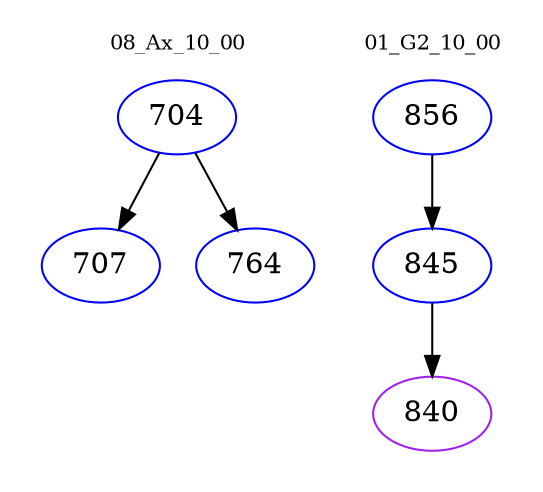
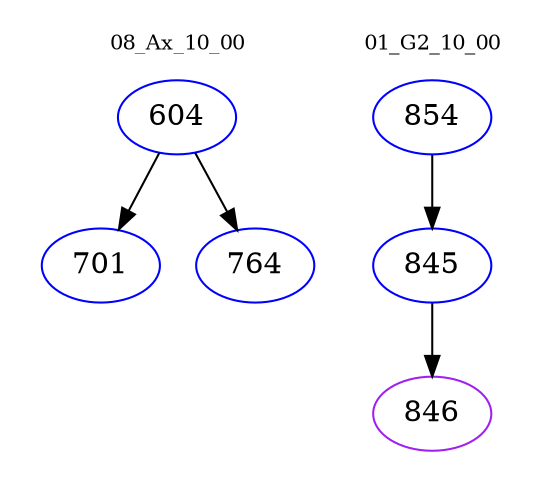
(177, 117) -> (177, 117)
(432, 117) -> (432, 117)
(101, 266) -> (101, 266)
(432, 414) -> (432, 414)
